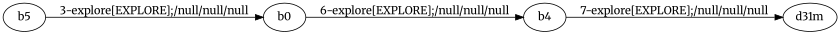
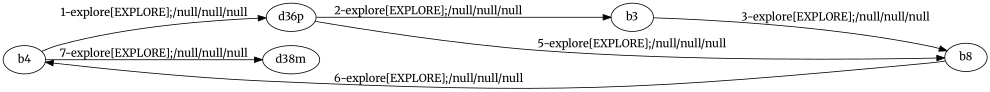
(24, 17) -> (632, 17)
(285, 17) -> (966, 57)
none -> (291, 17)
(810, 17) -> (291, 60)
